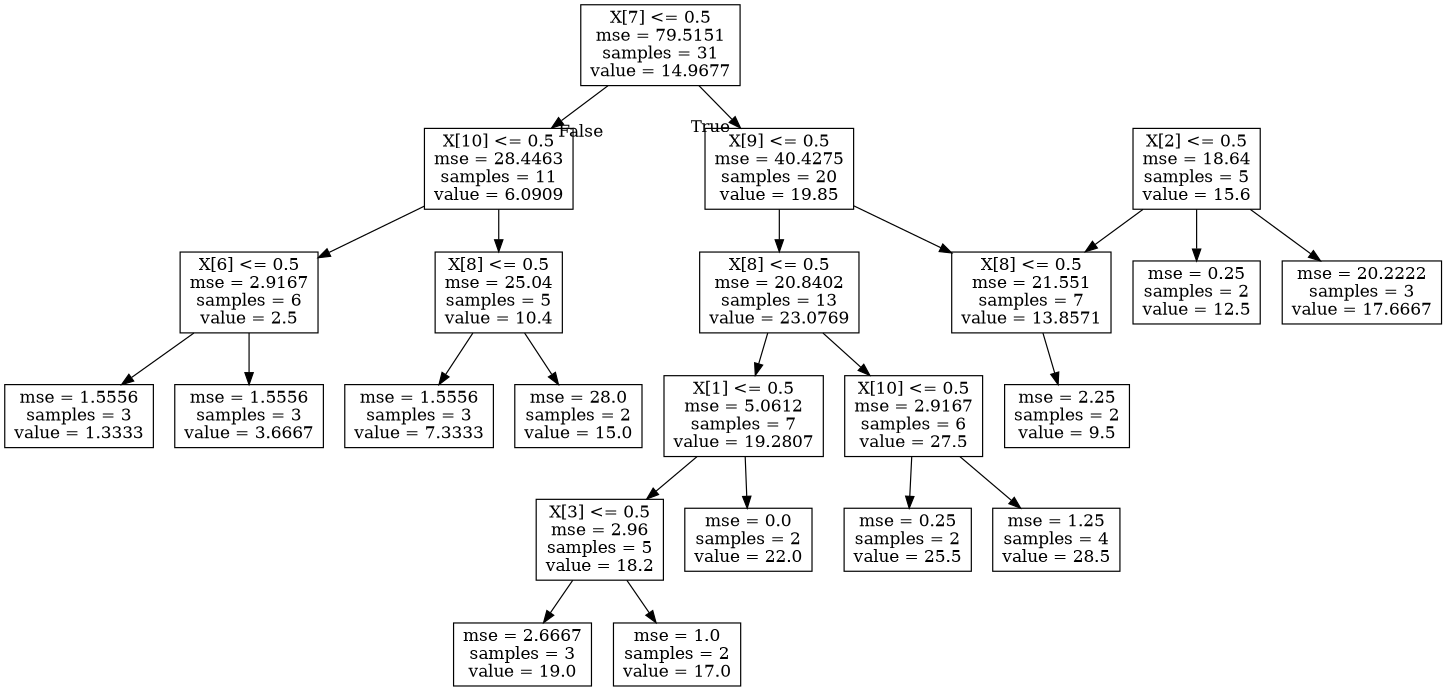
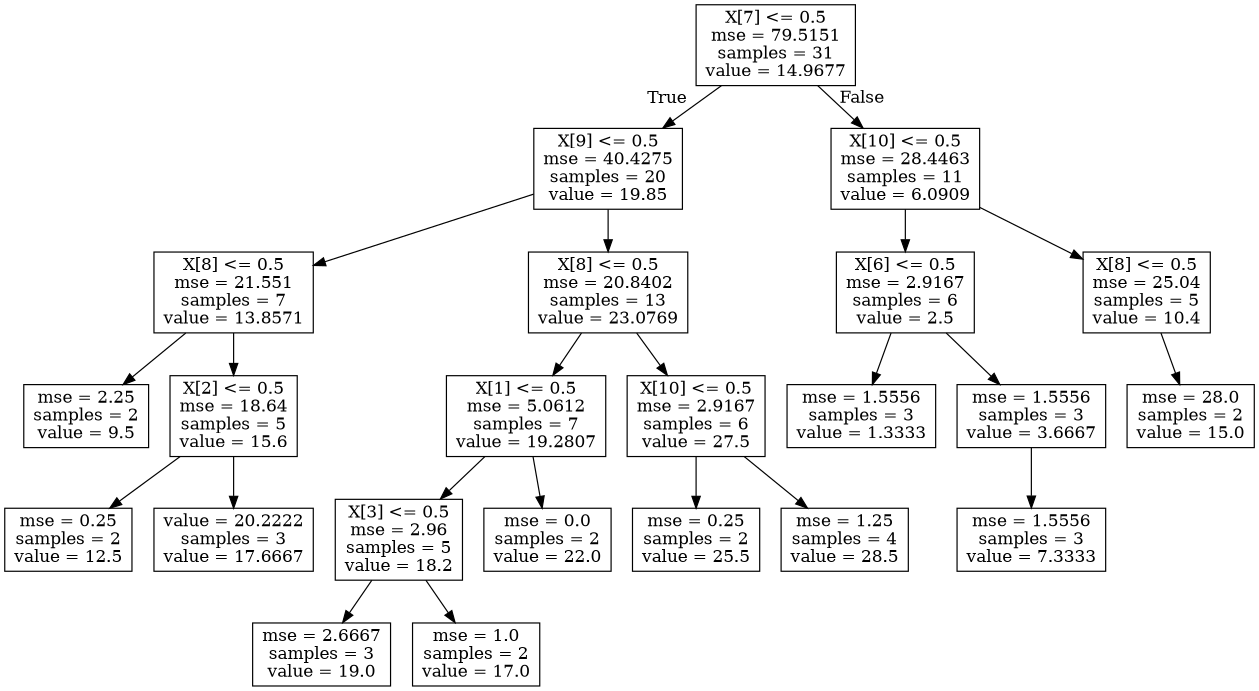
(1119, 227) -> (234, 348)
(1362, 292) -> (234, 540)
(459, 354) -> (1031, 472)
